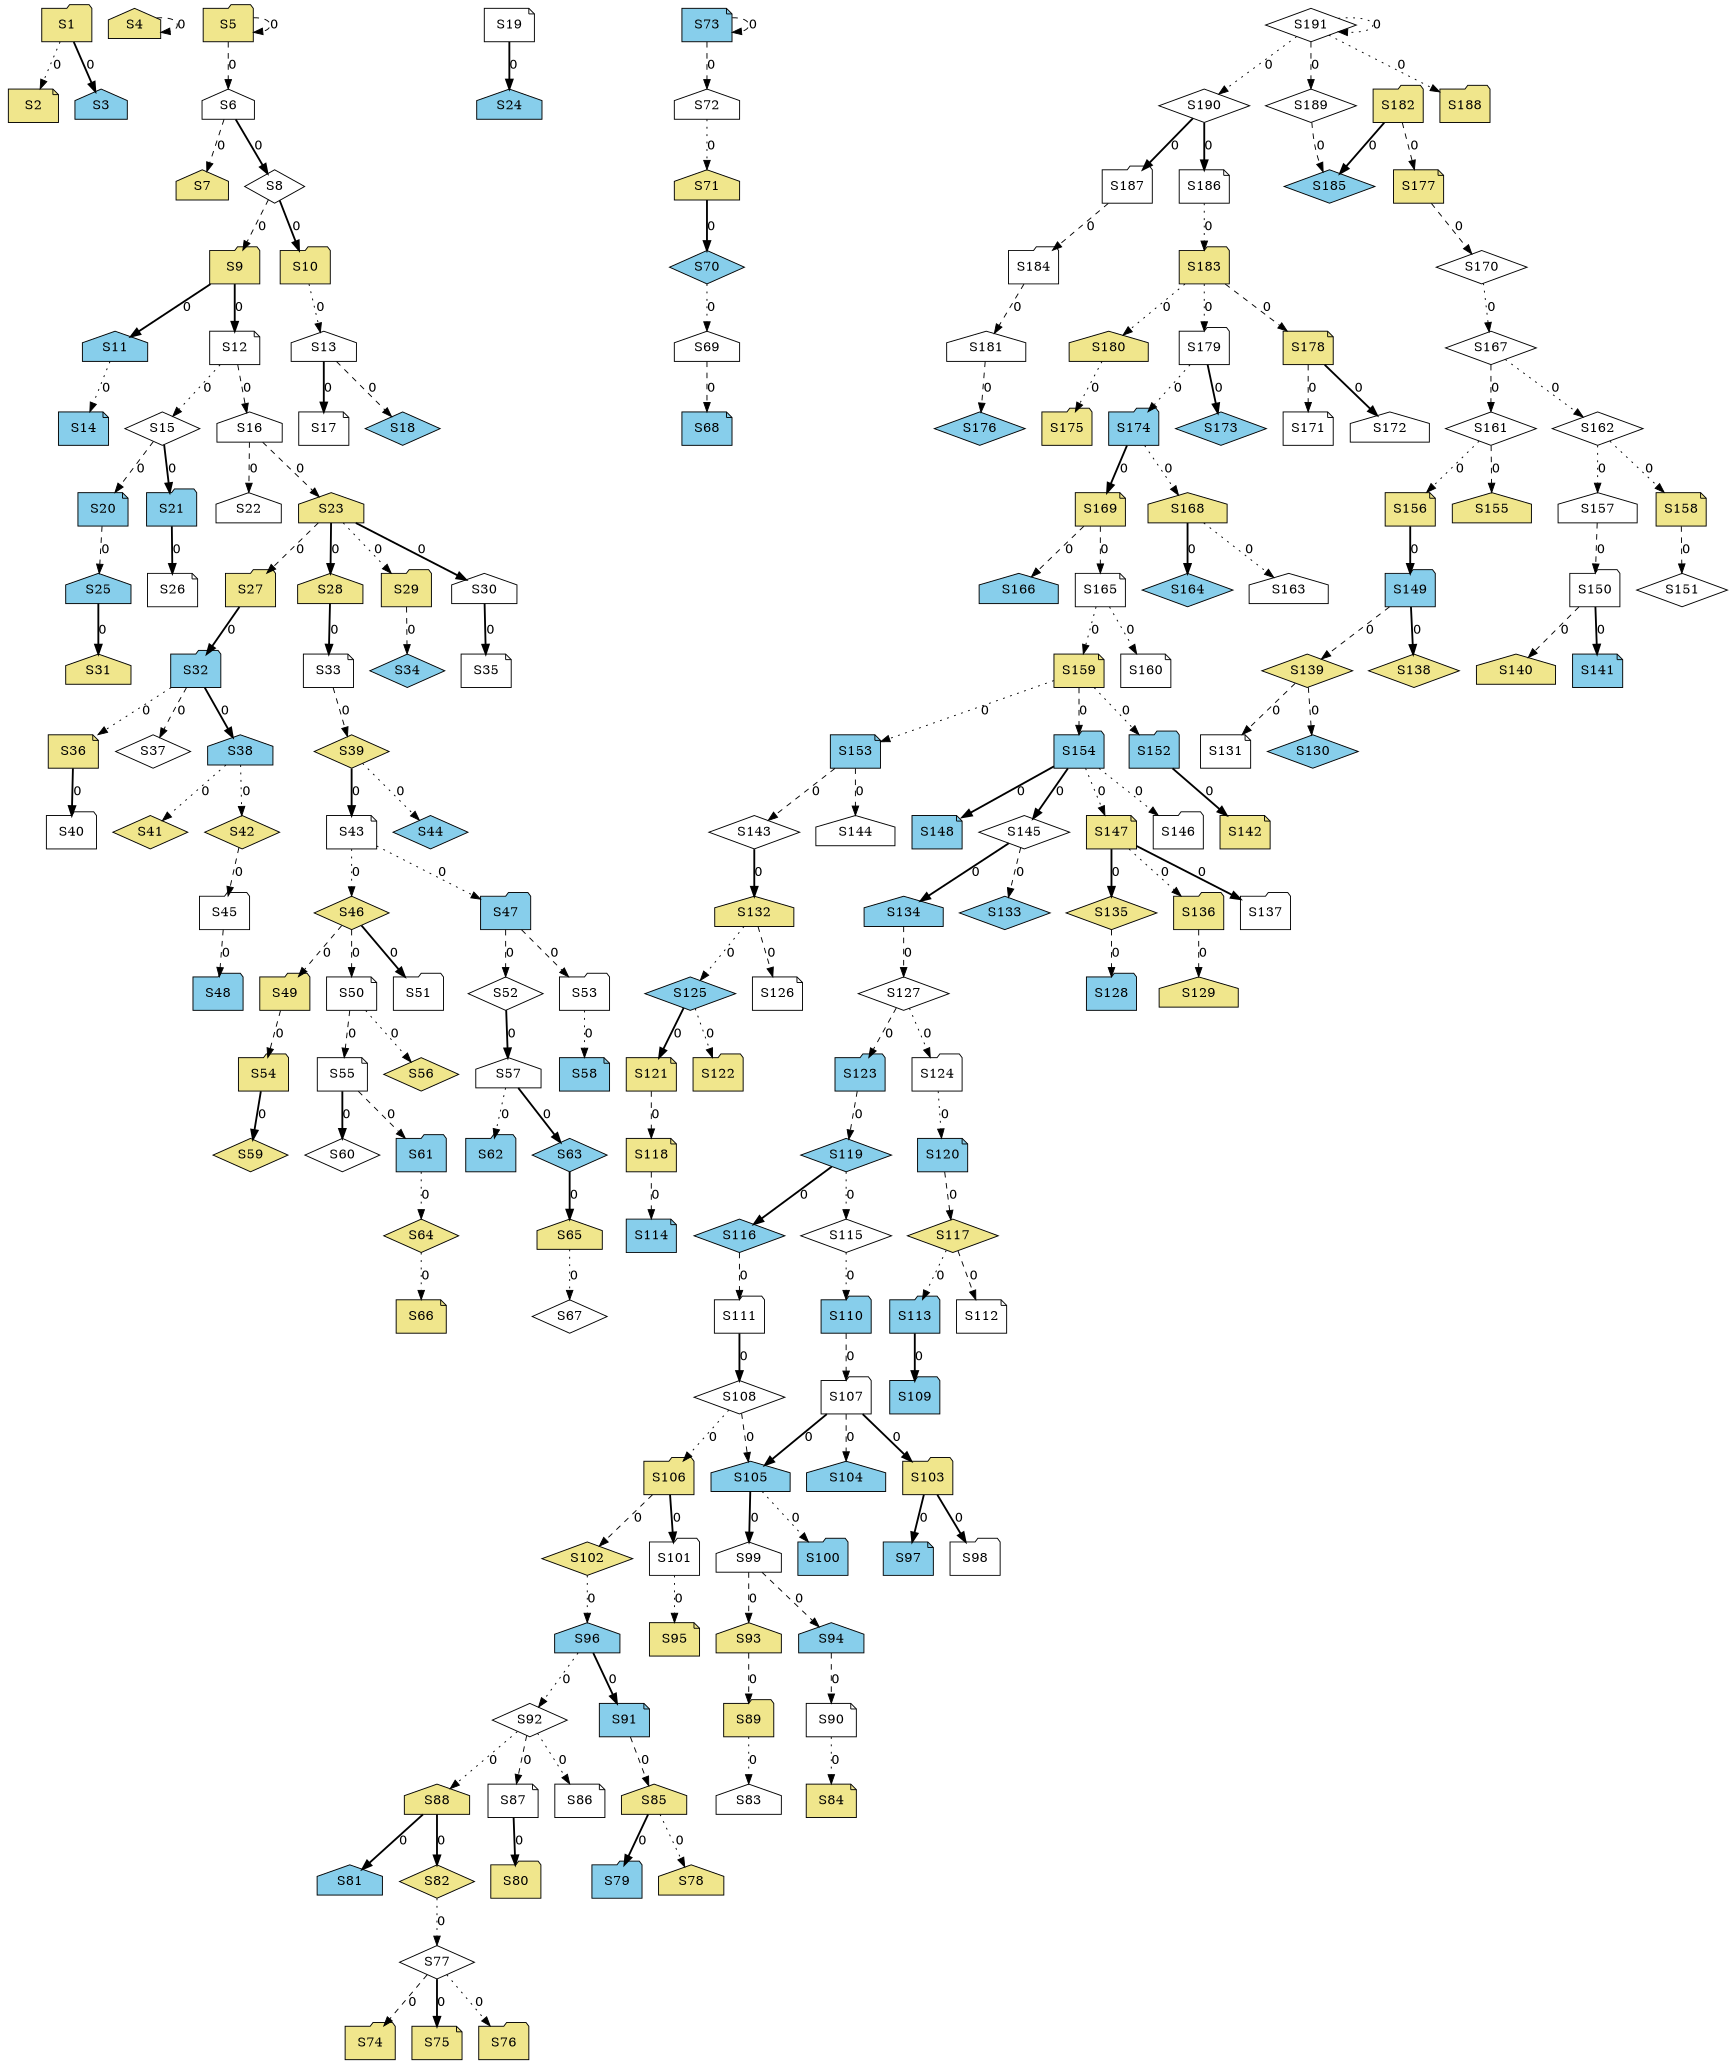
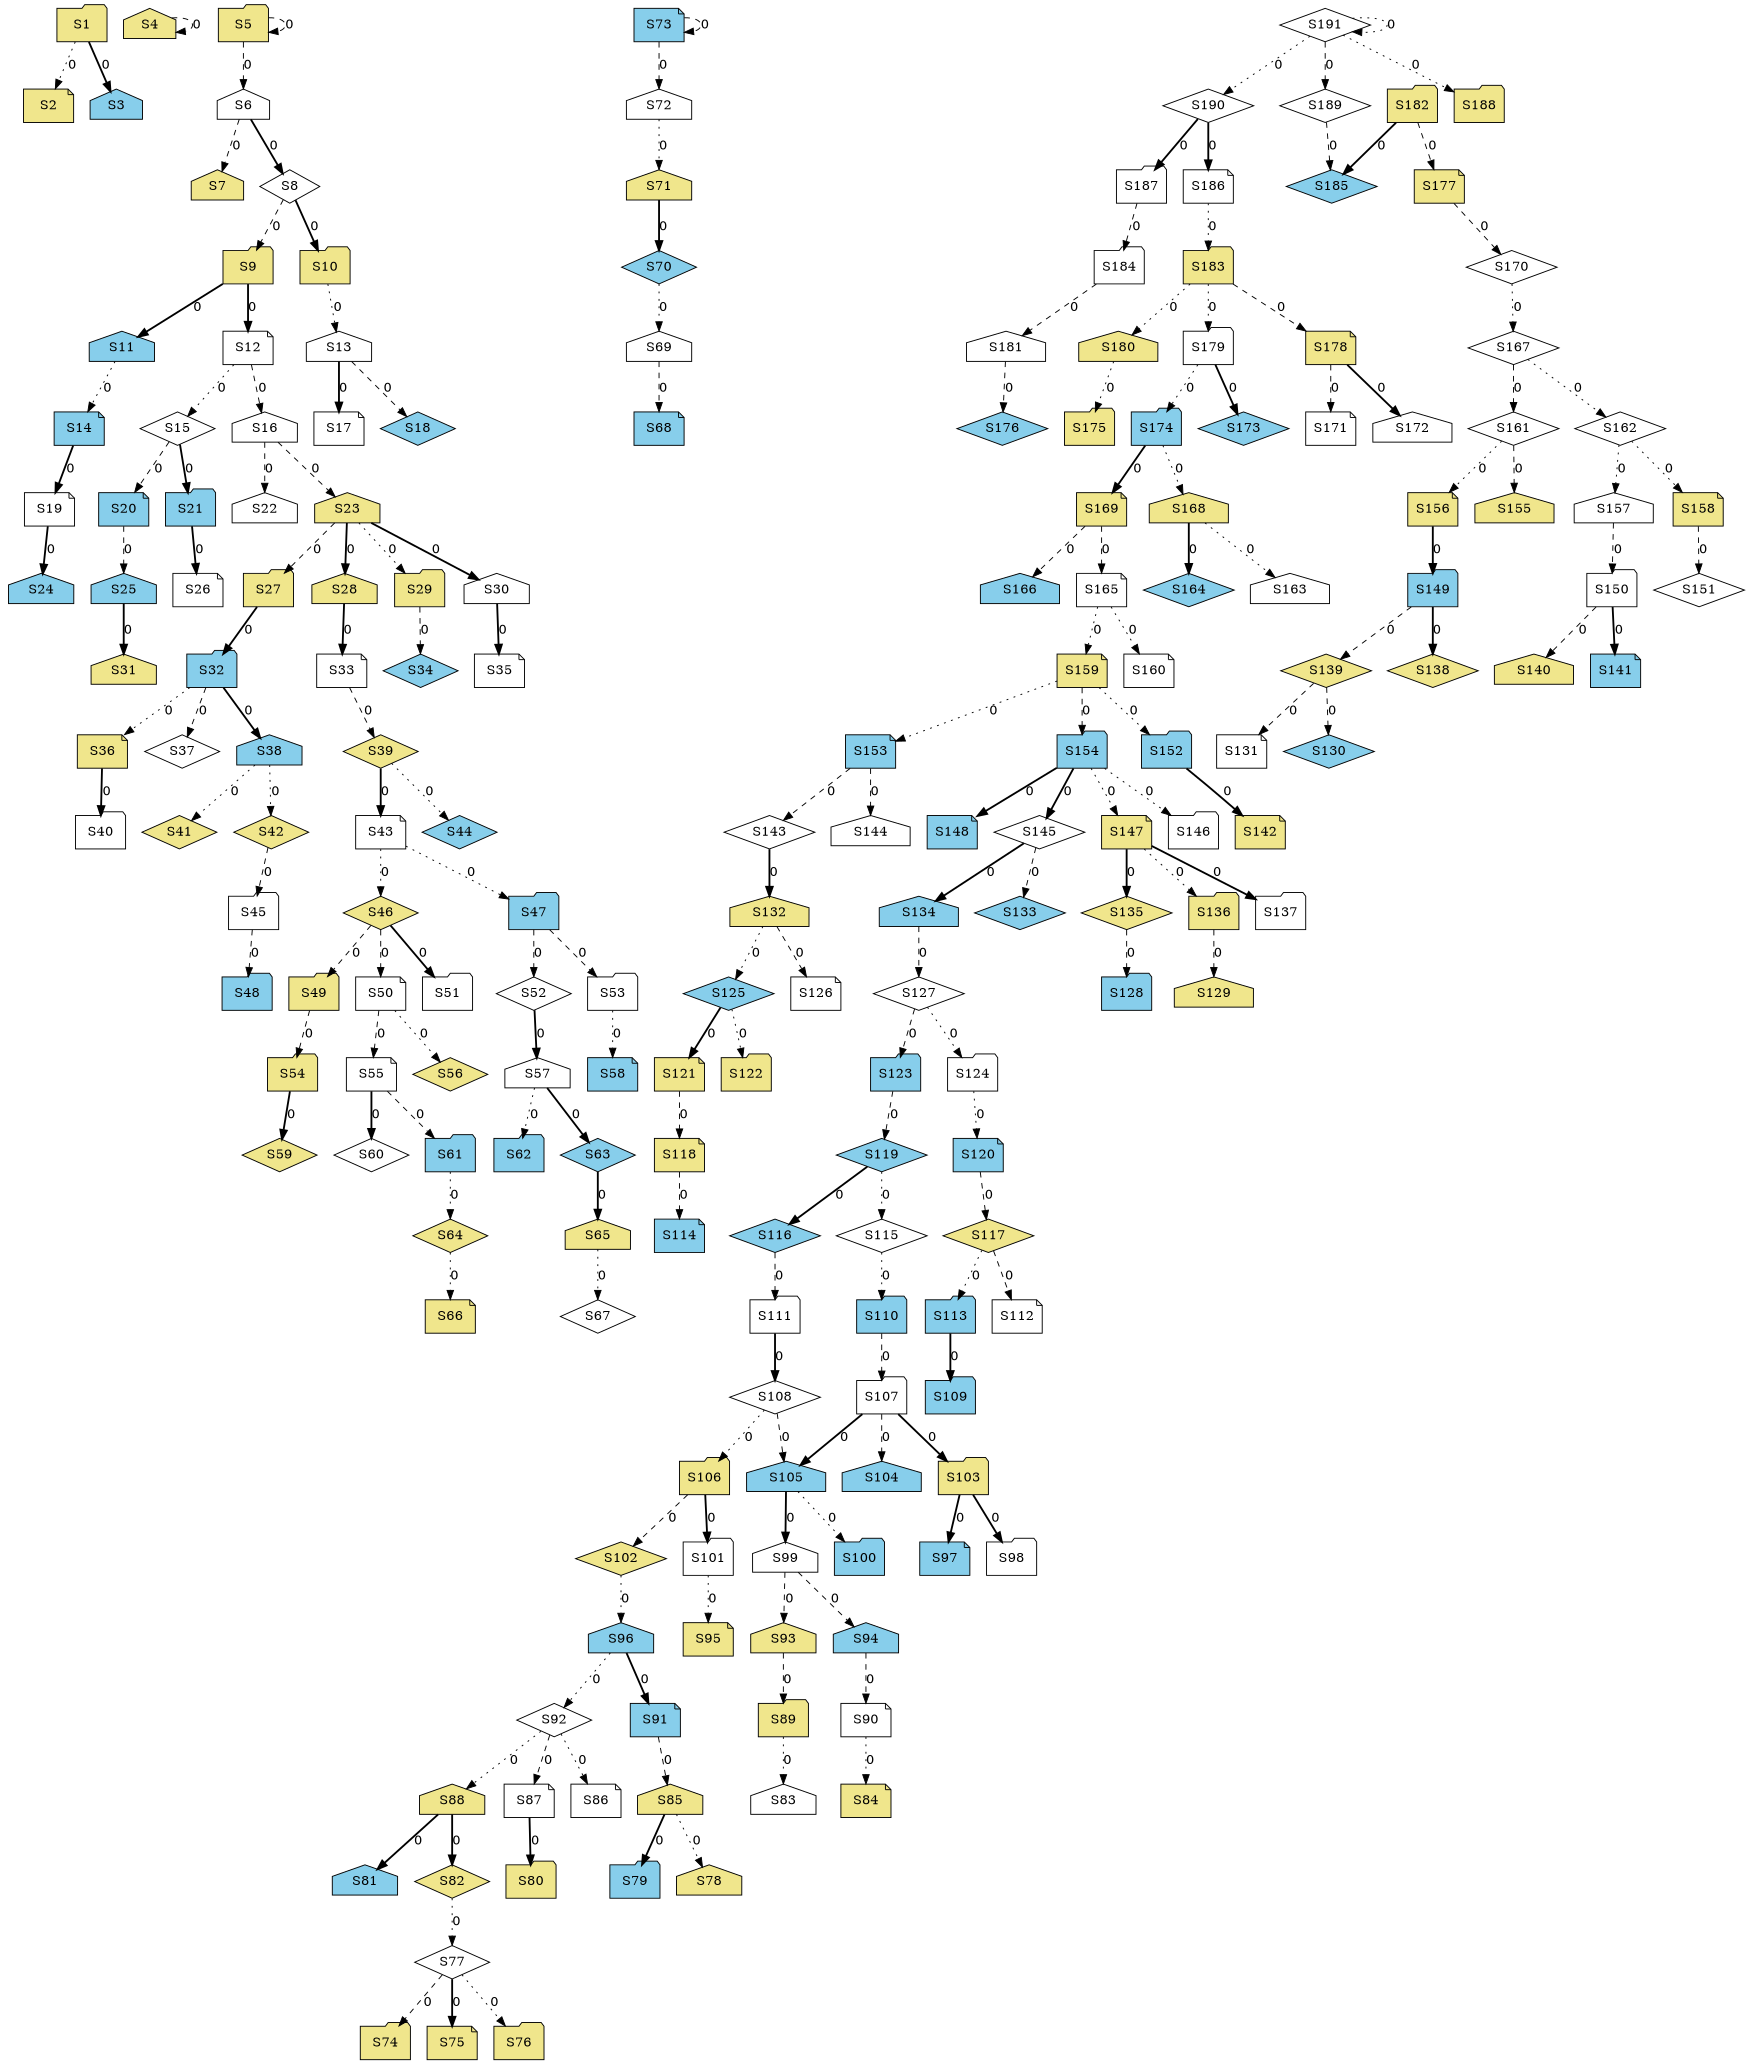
none -> (66, 465)
